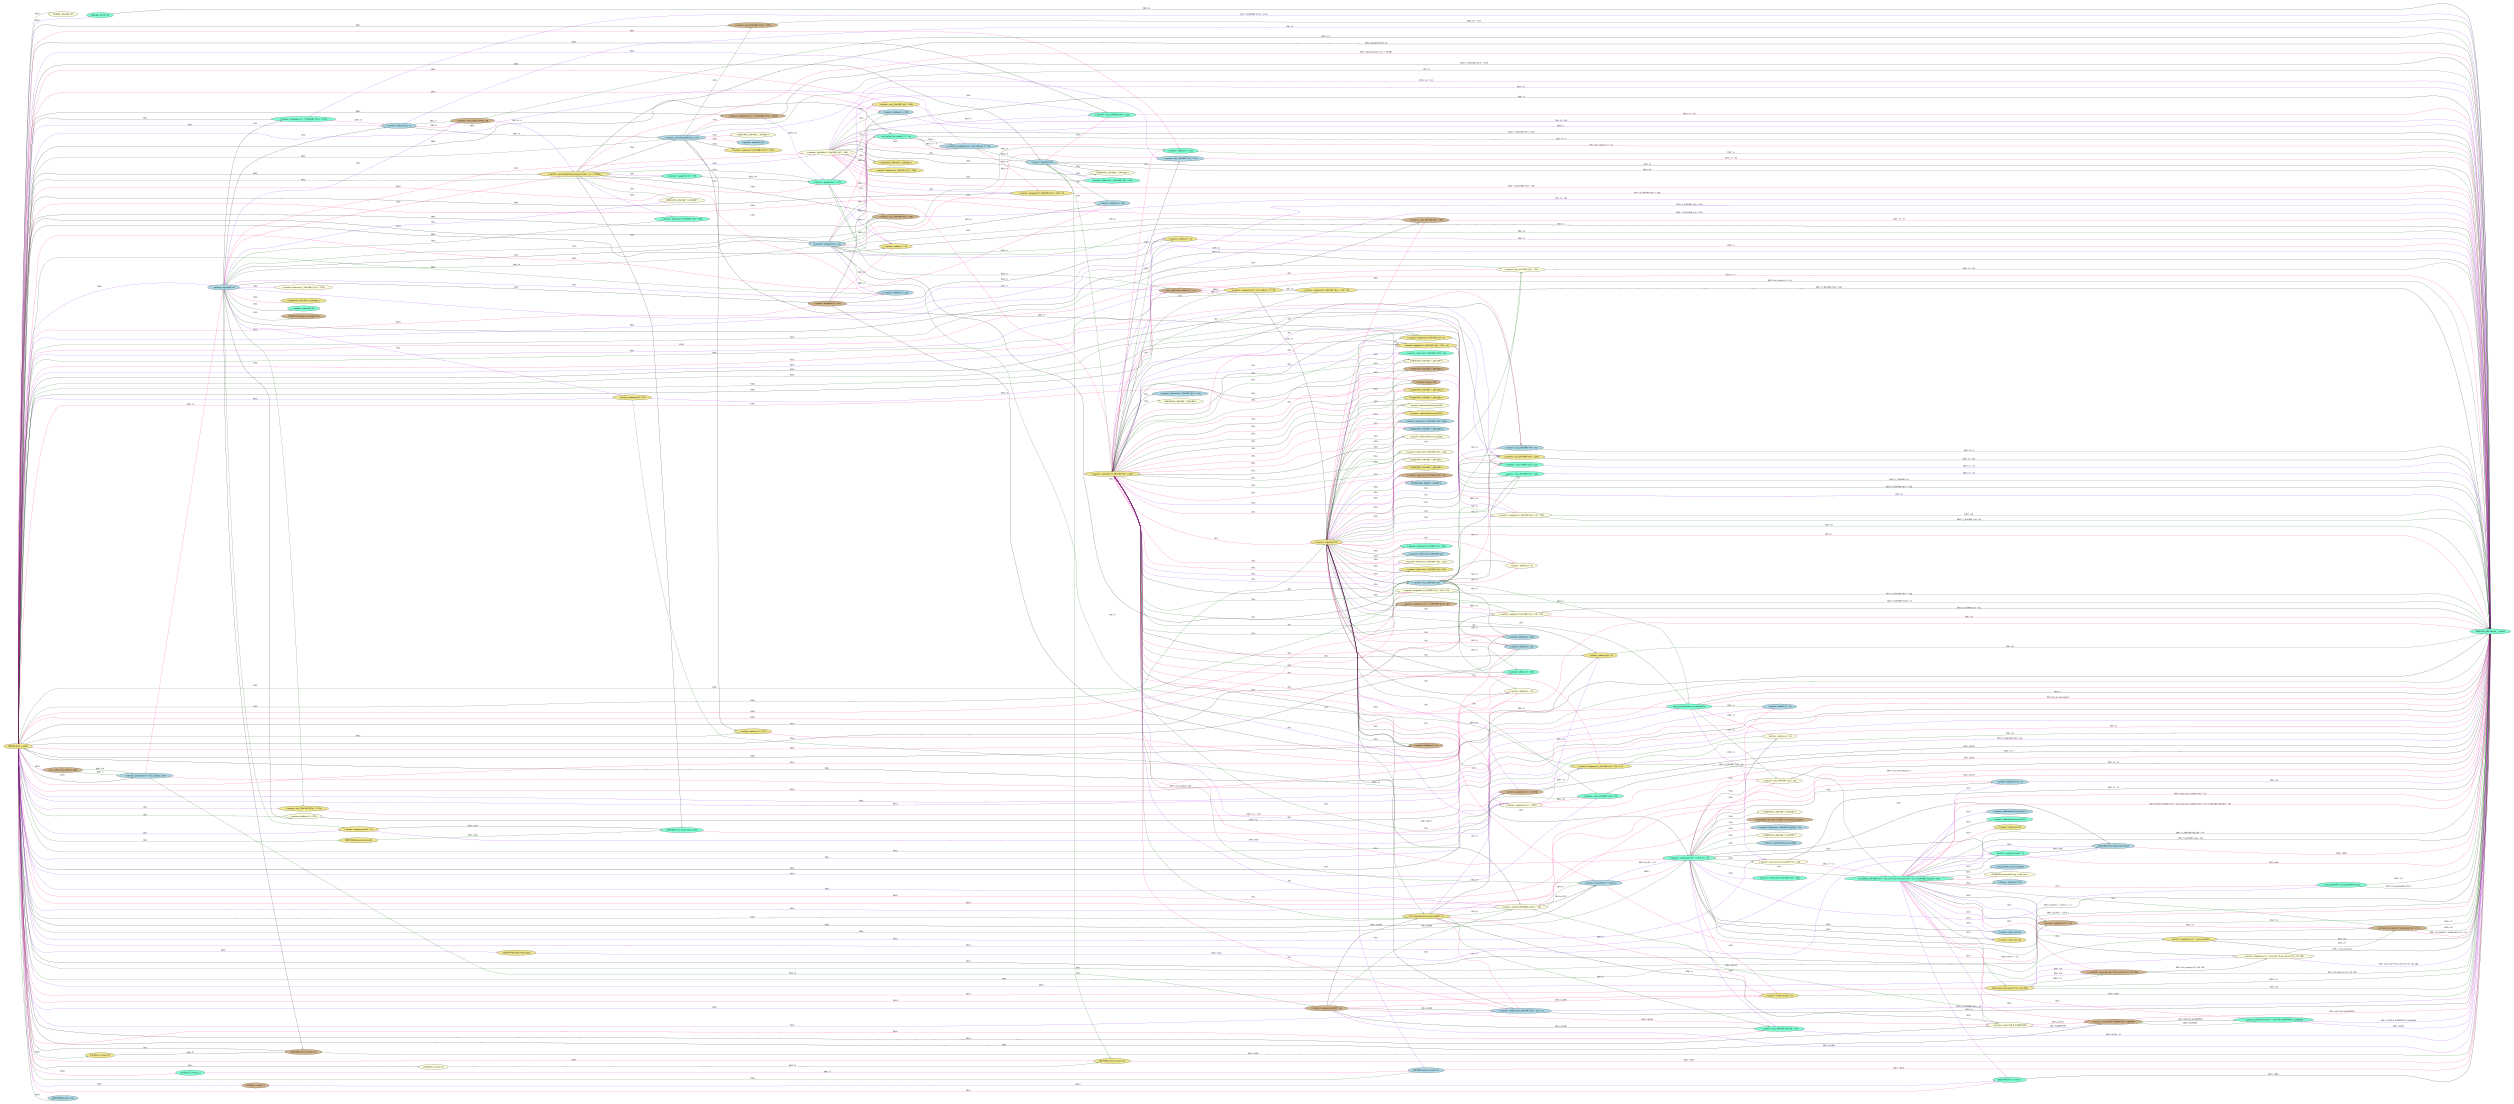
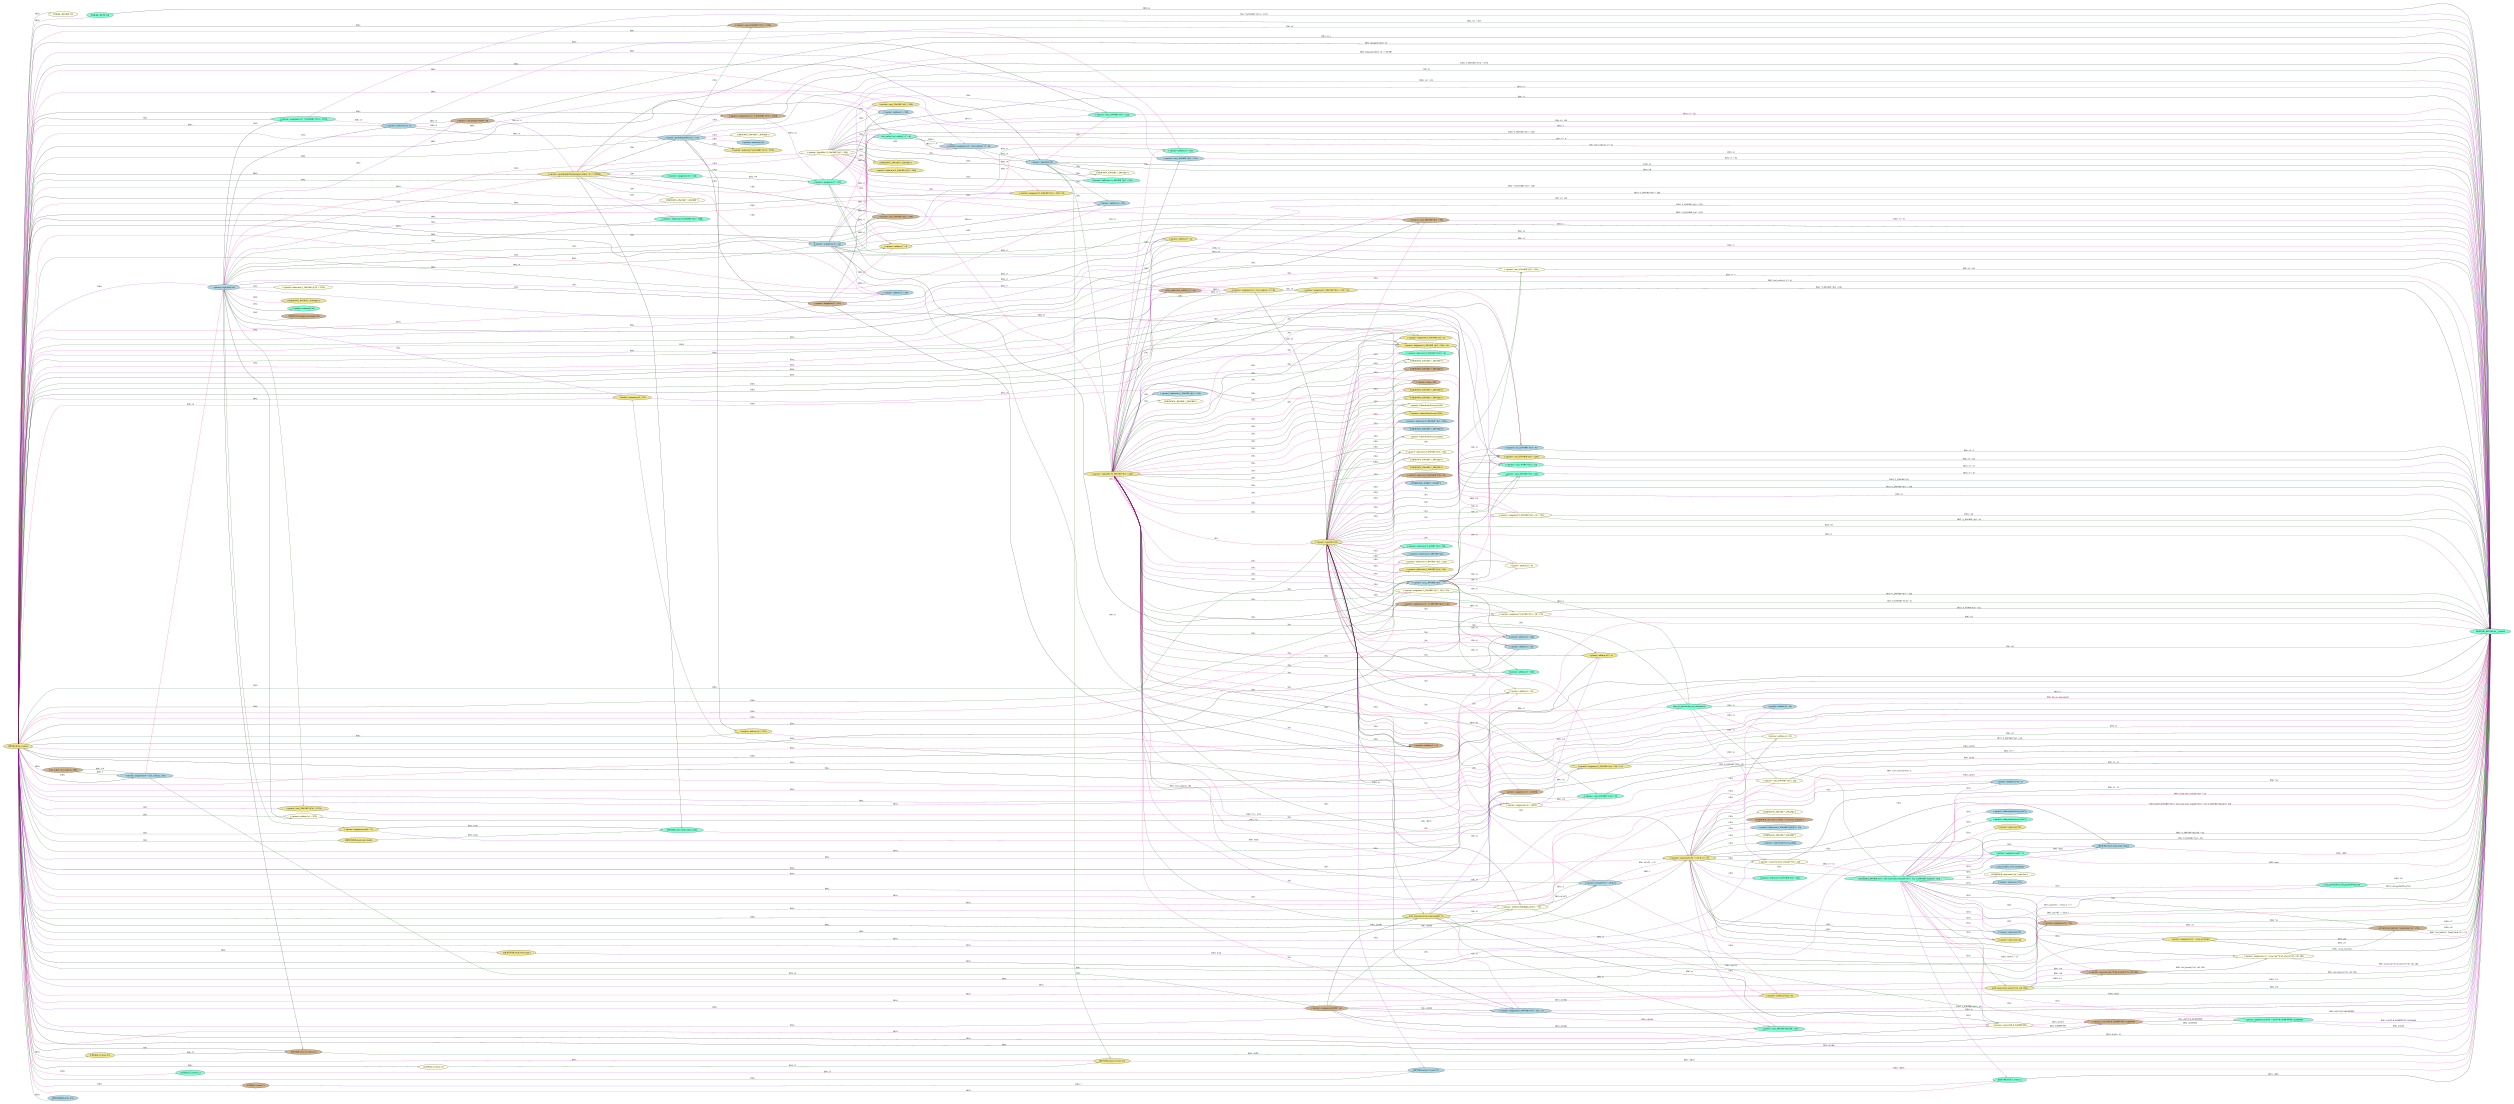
(1689, 858) -> (1689, 858)
